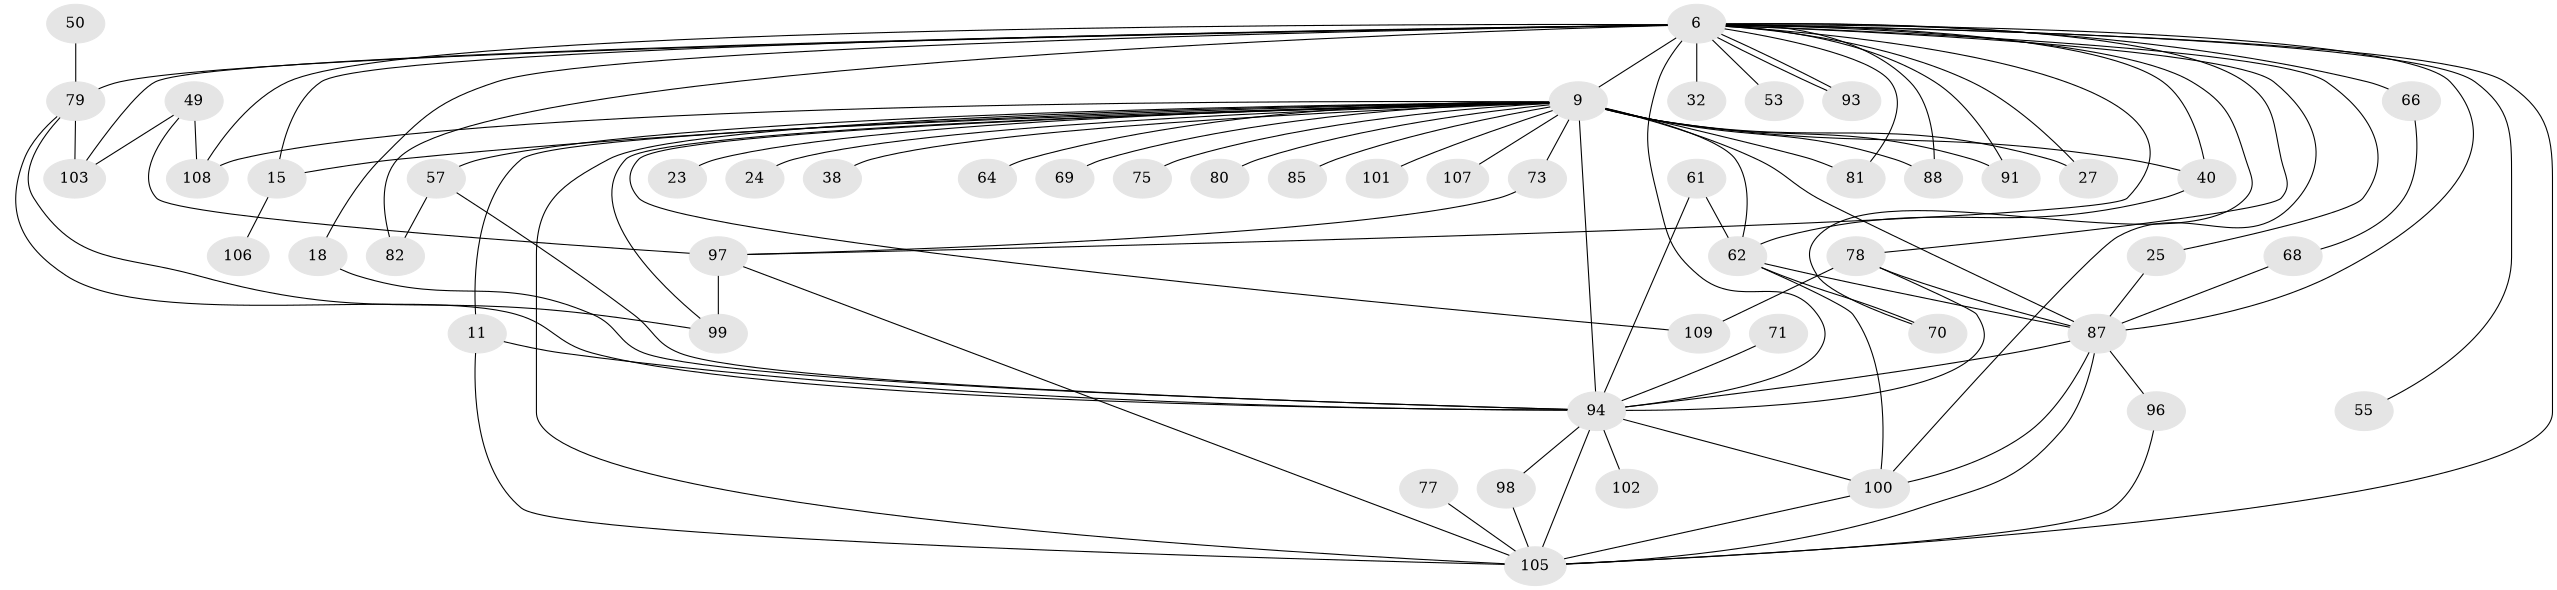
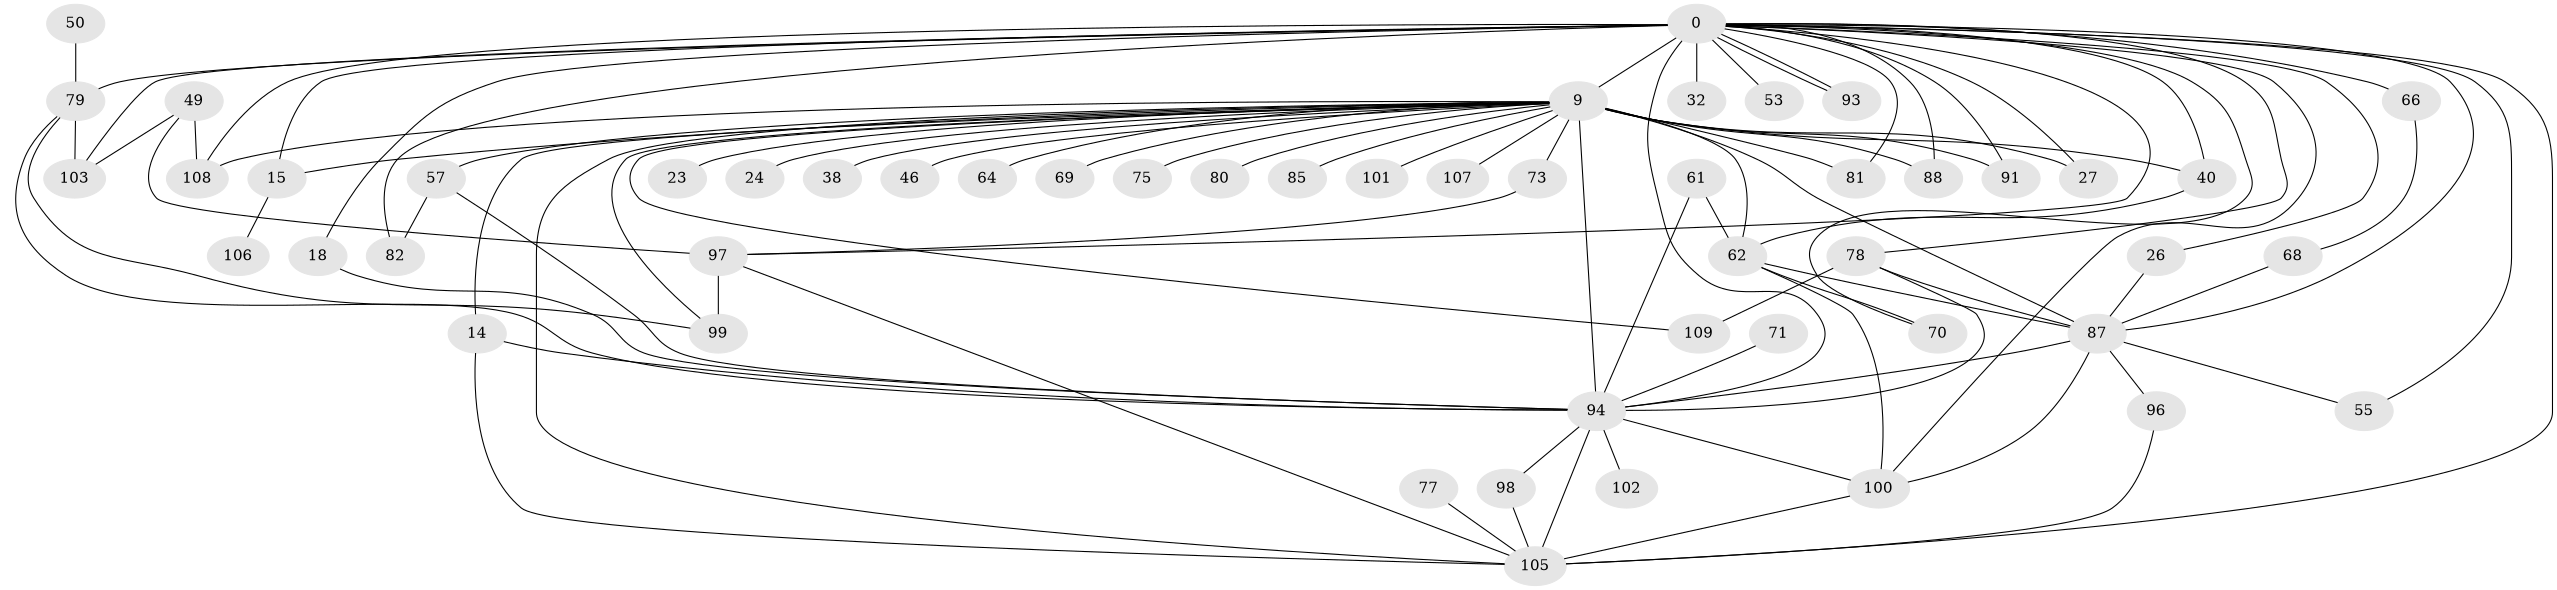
(1697, 24) -> (1697, 24)
none -> (910, 179)
(2156, 256) -> (2156, 256)
(477, 334) -> (477, 334)
(1867, 523) -> (2231, 372)
